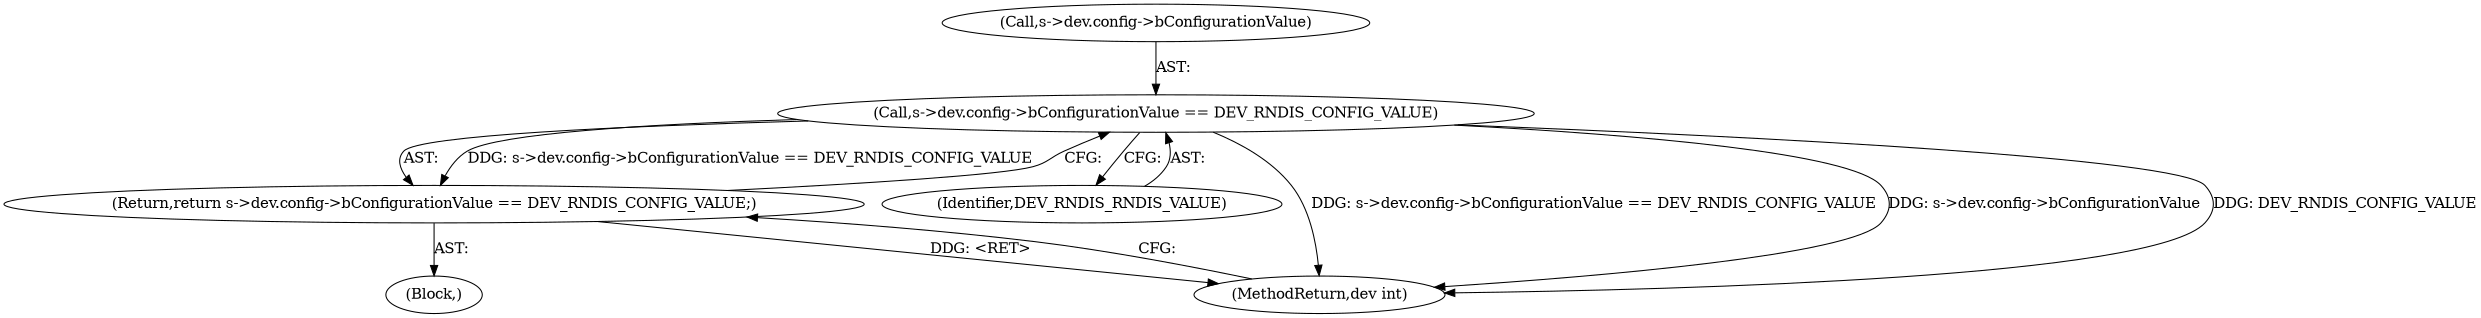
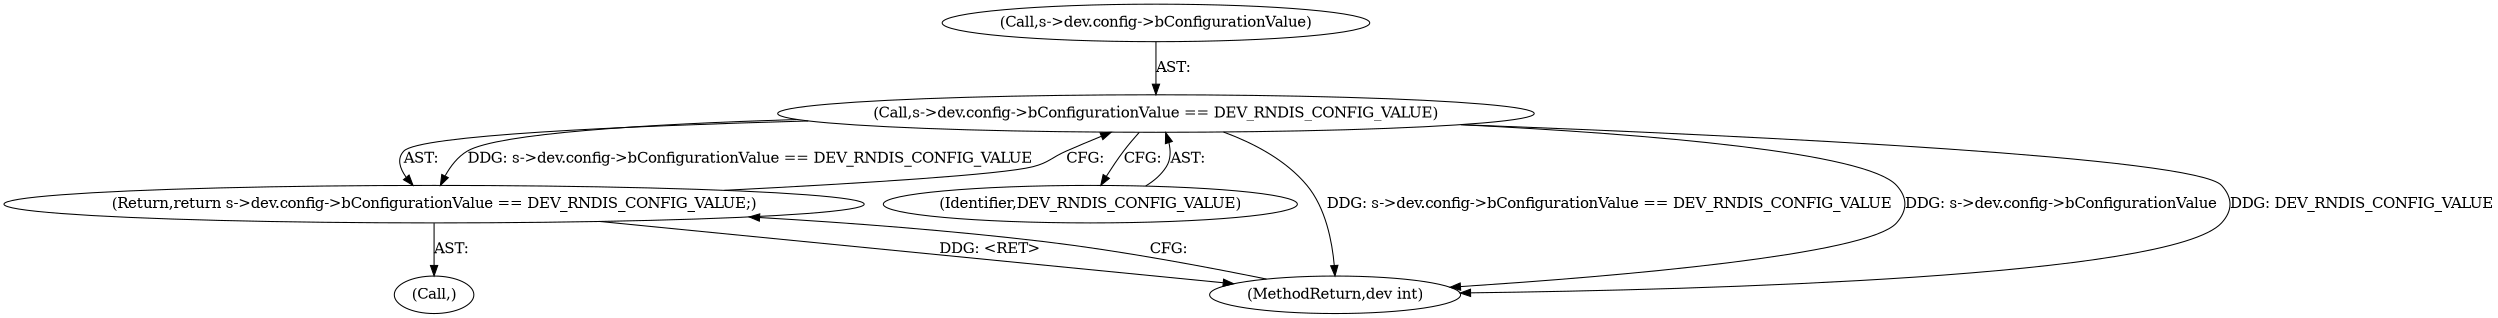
(1082, 204) -> (1090, 204)
(434, 295) -> (434, 295)
